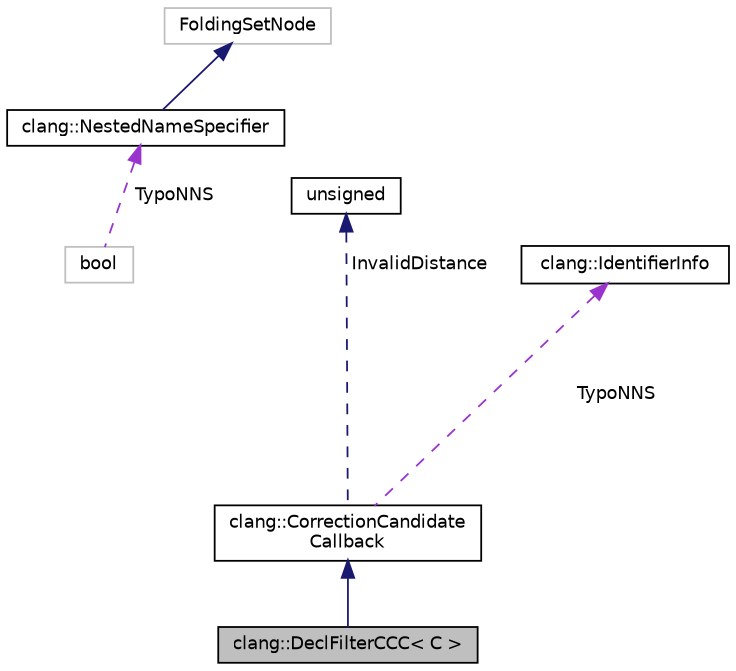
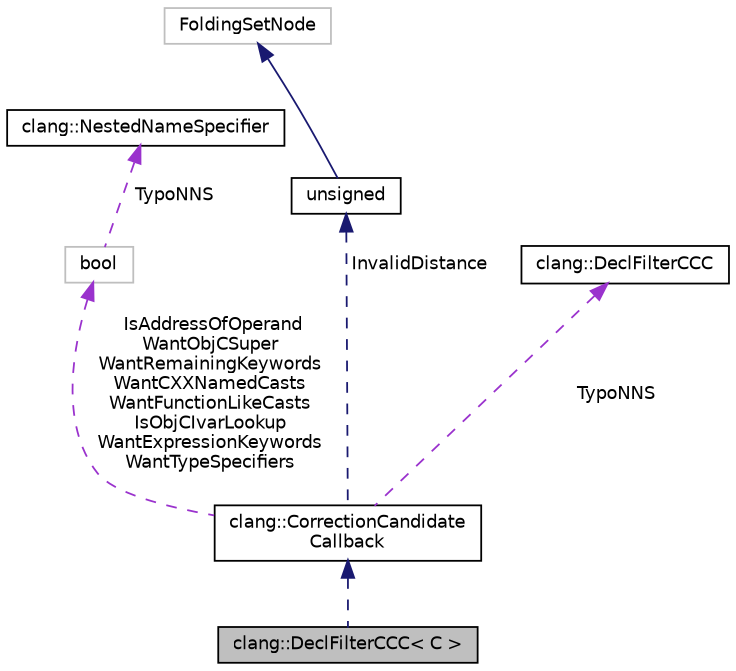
(190, 83) -> (304, 118)
(625, 265) -> (625, 265)
none -> (84, 450)
(348, 603) -> (348, 603)
